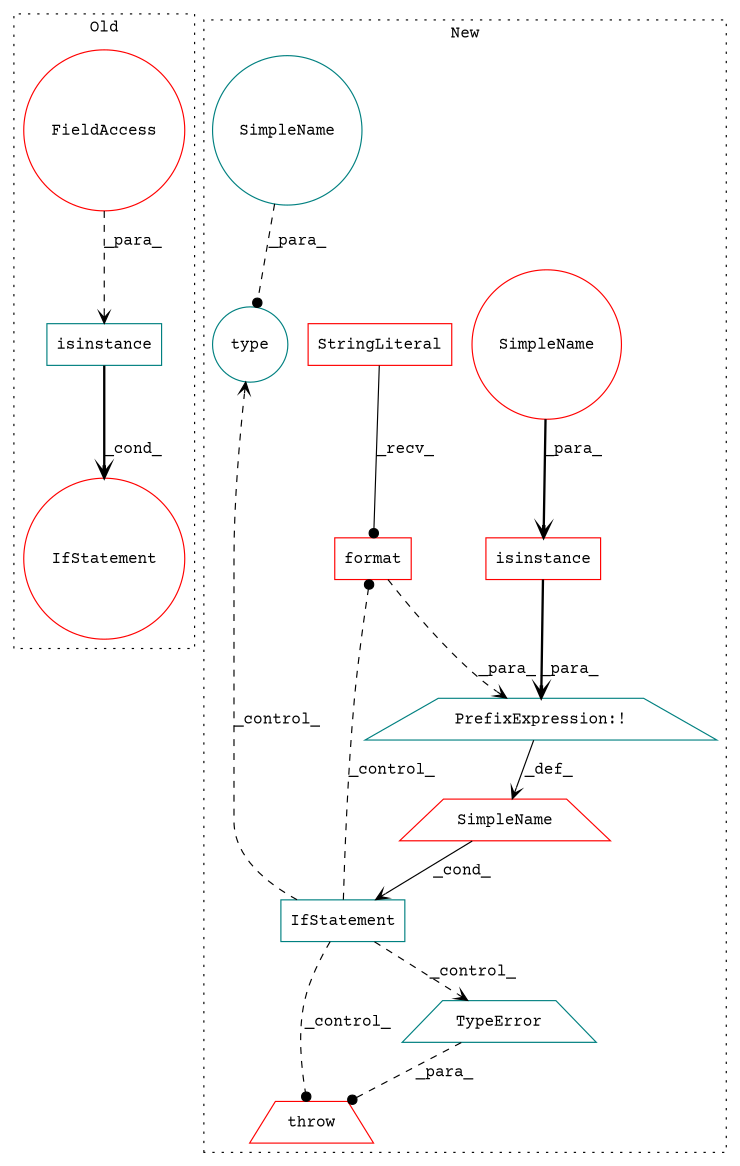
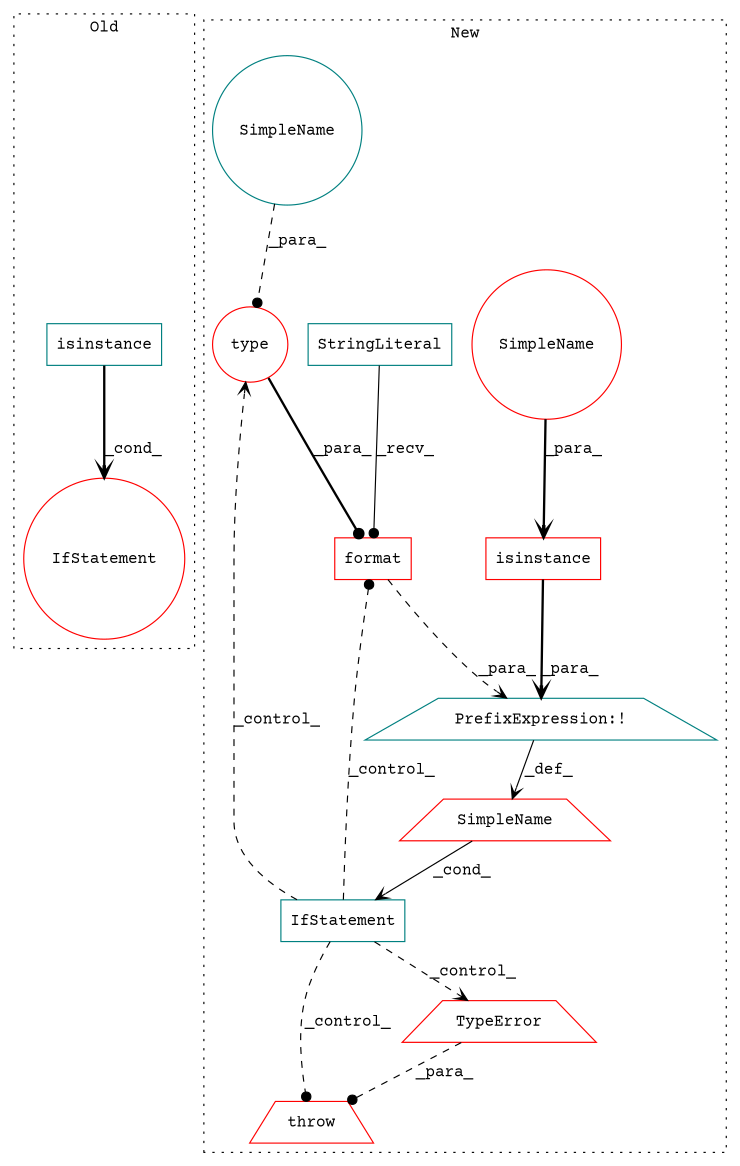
(104, 130) -> none
(250, 345) -> (250, 345)
(380, 345) -> (380, 345)
none -> (312, 454)
(499, 1021) -> (499, 1021)
